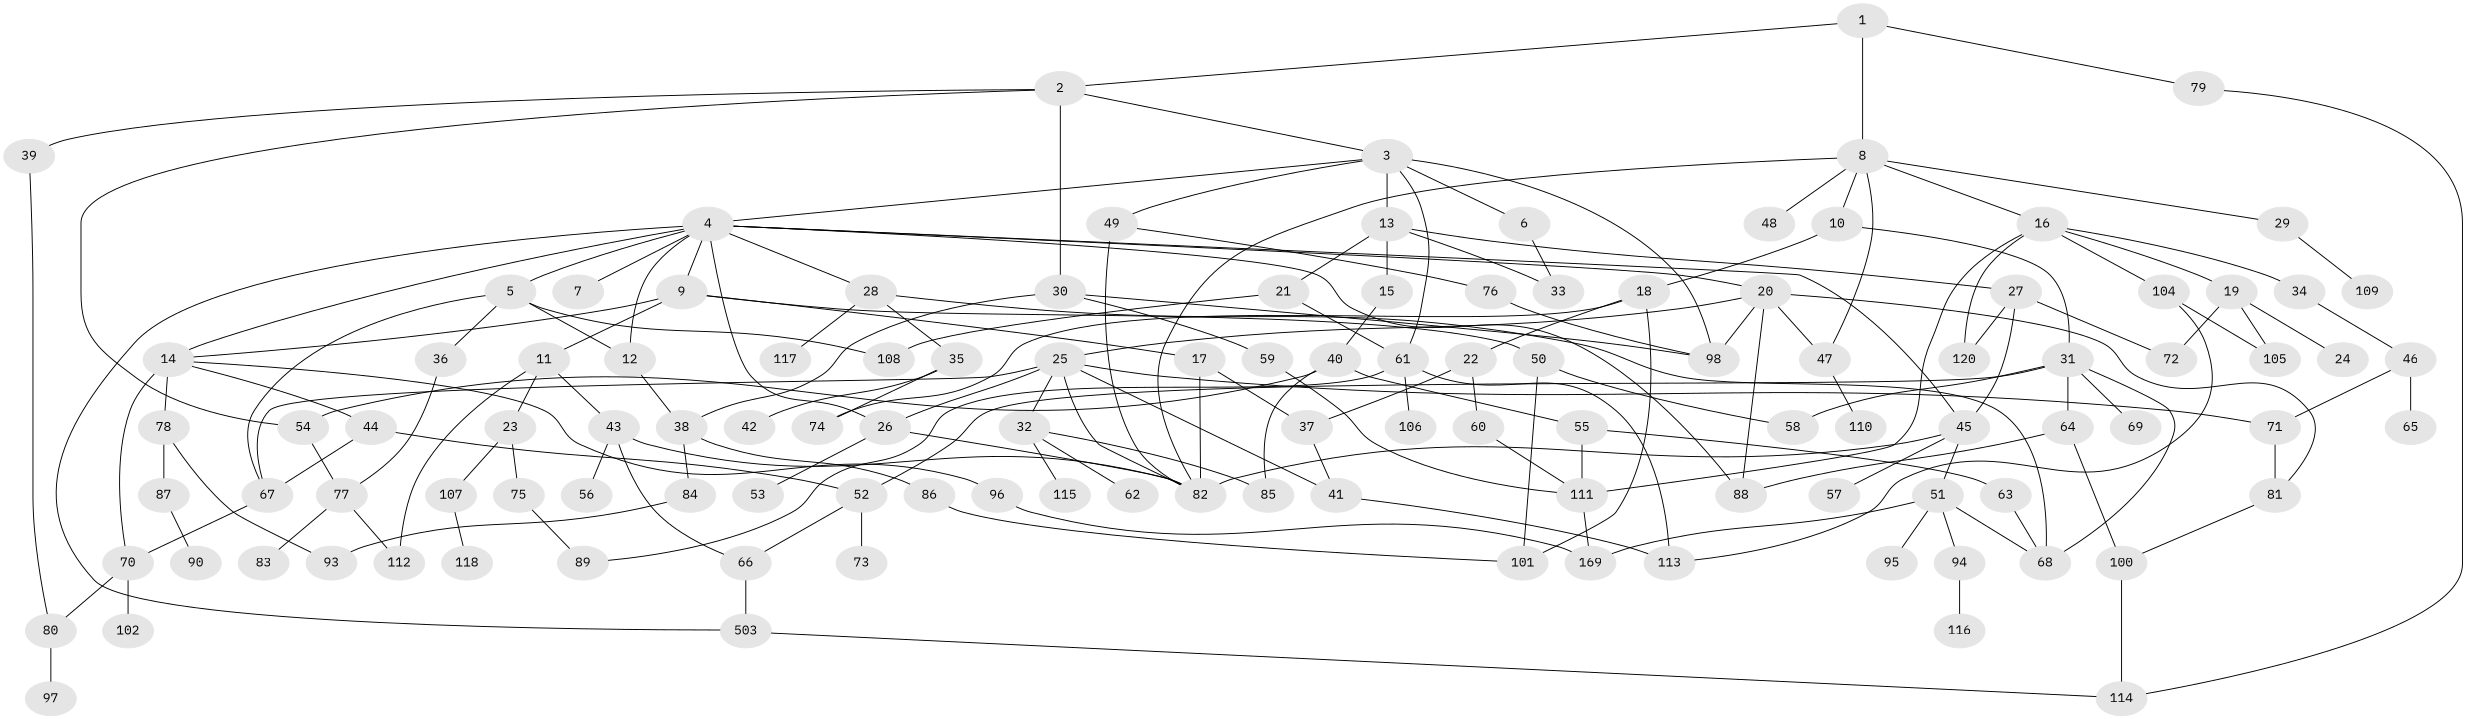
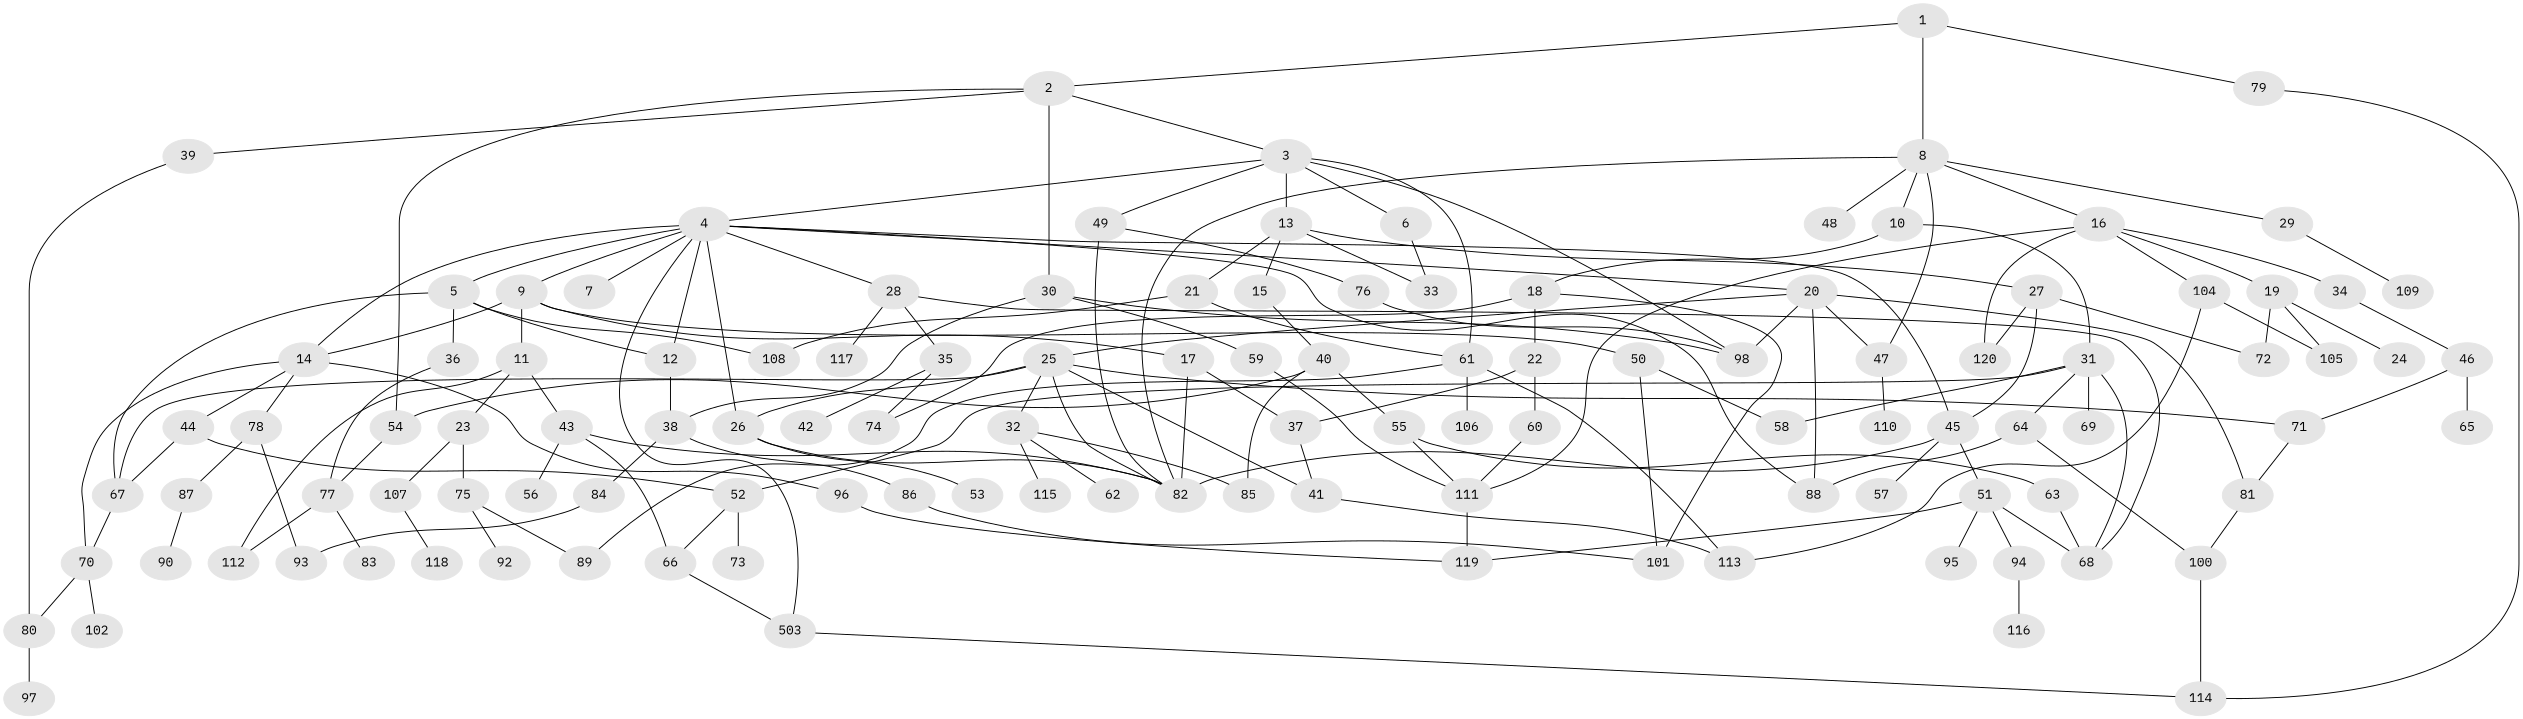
none -> (505, 563)
(1590, 563) -> (1467, 563)
